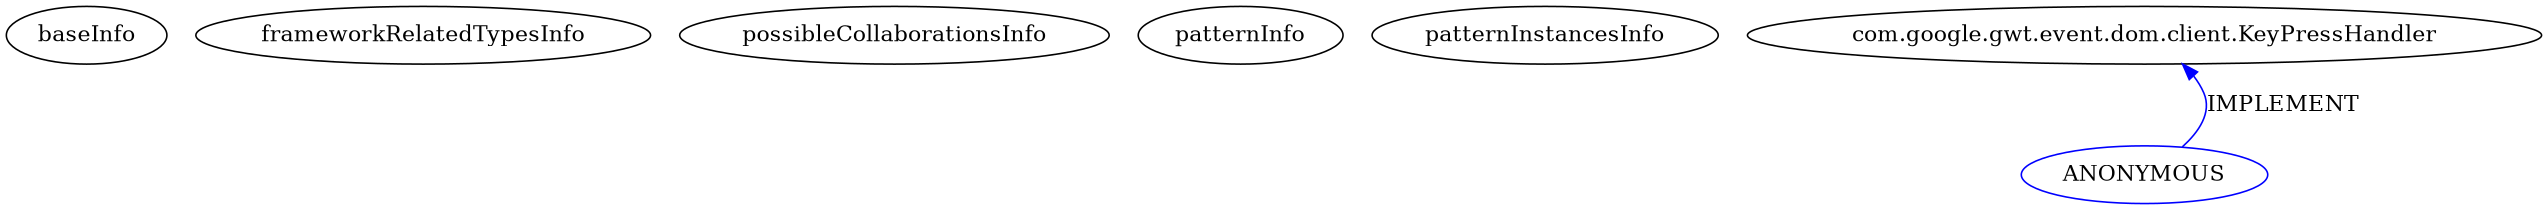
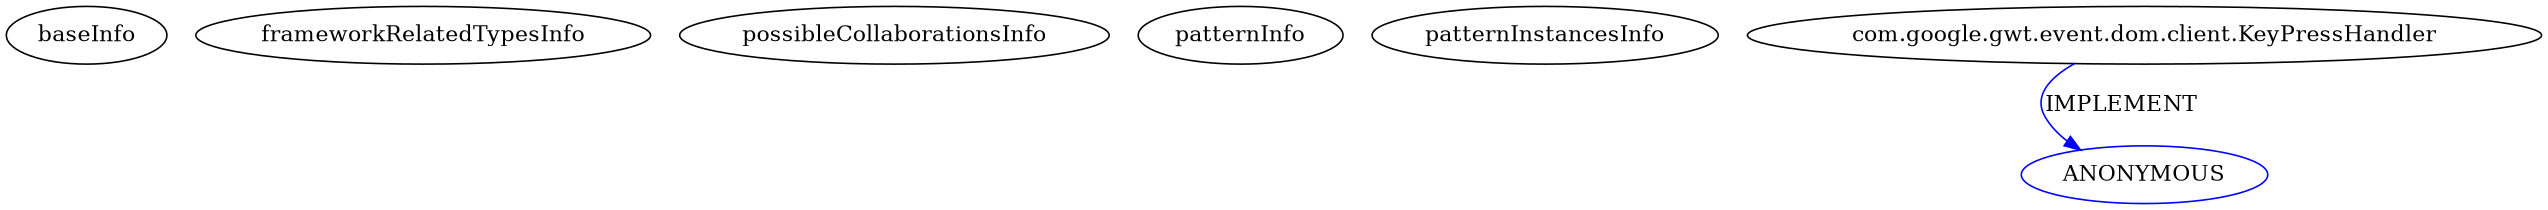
(2205, 114) -> (2041, 100)
